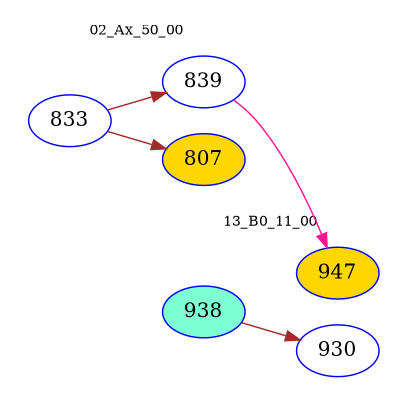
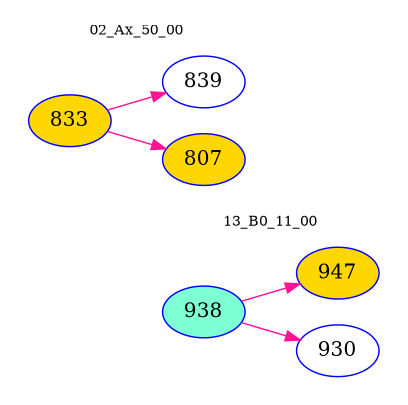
(130, 103) -> (130, 103)
(70, 121) -> (70, 121)
(130, 138) -> (130, 138)
(285, 162) -> (264, 295)
(264, 329) -> (264, 329)
